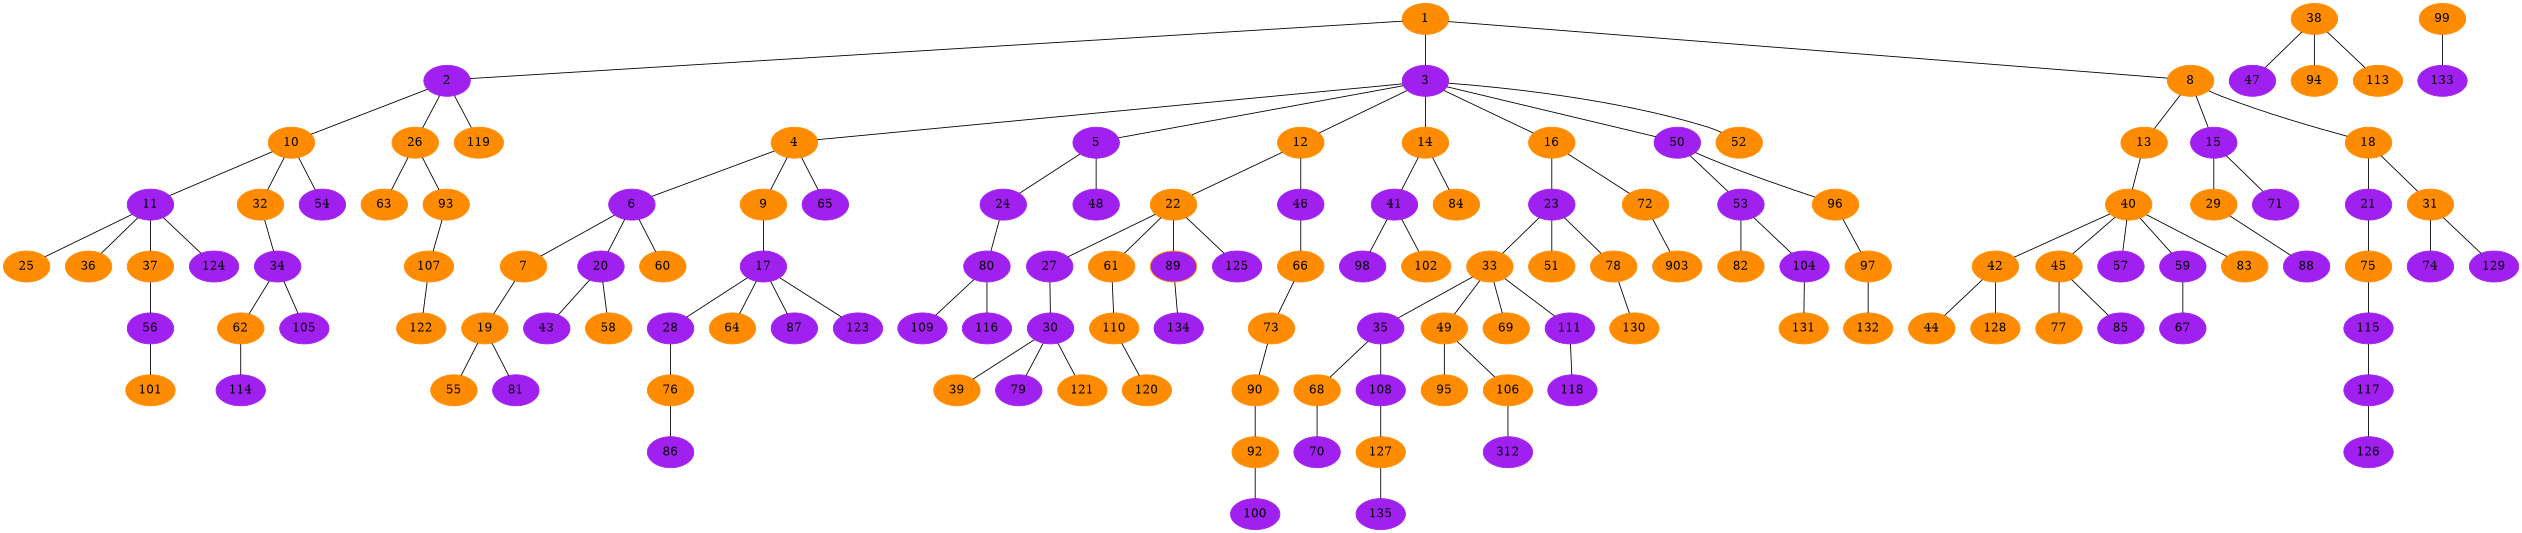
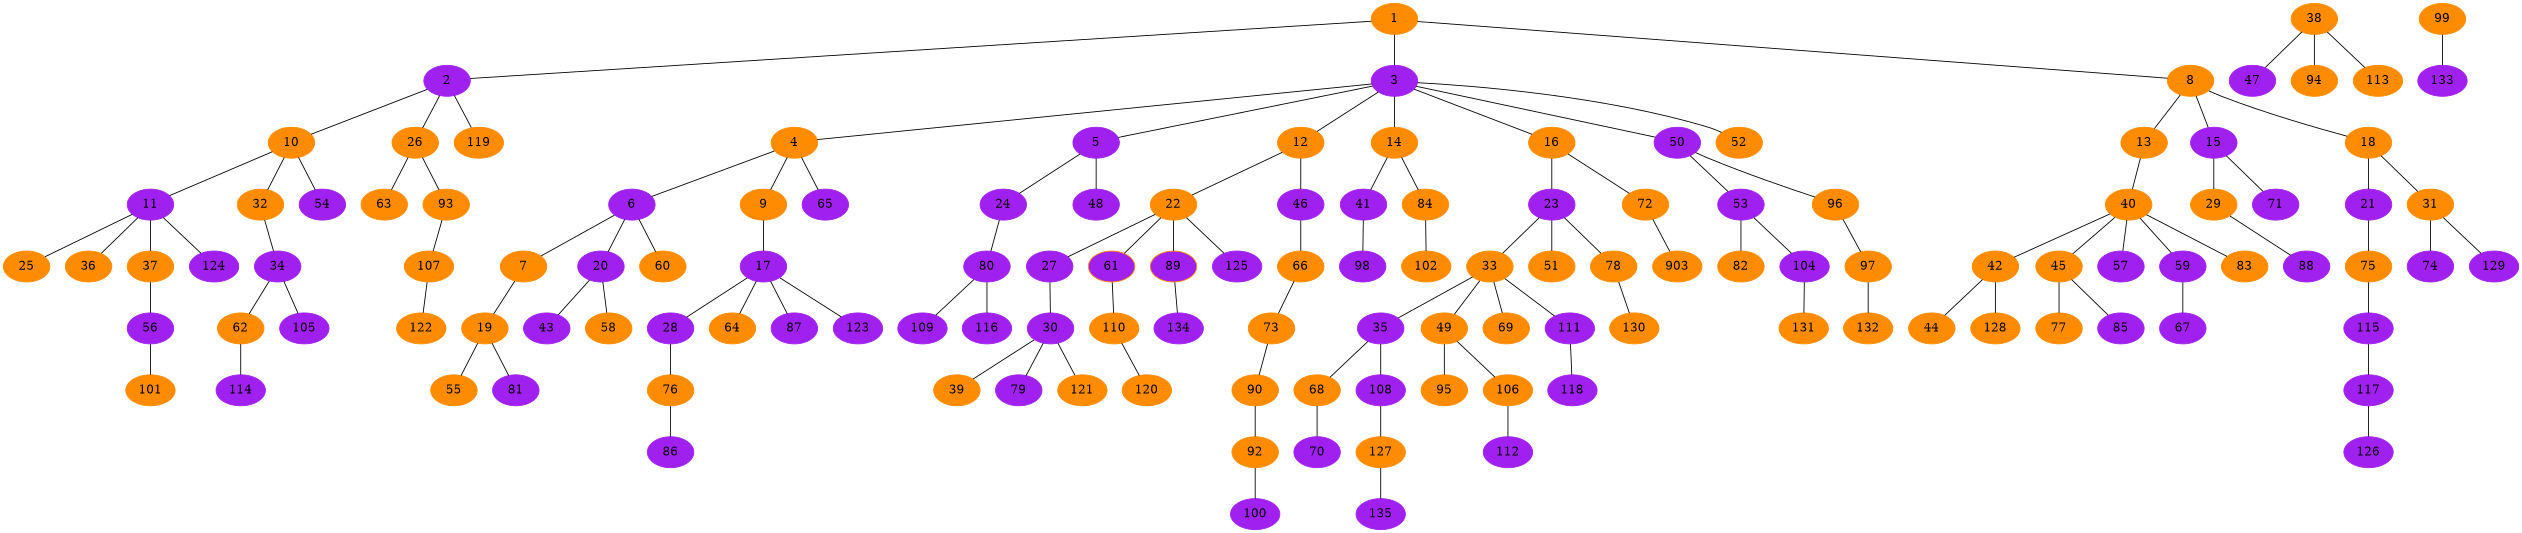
(1410, 235) -> (1426, 236)
(1112, 267) -> (1112, 267)
(1508, 452) -> (1508, 452)
